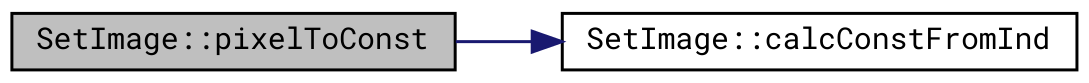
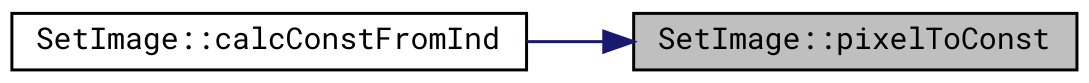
(494, 42) -> (565, 42)
